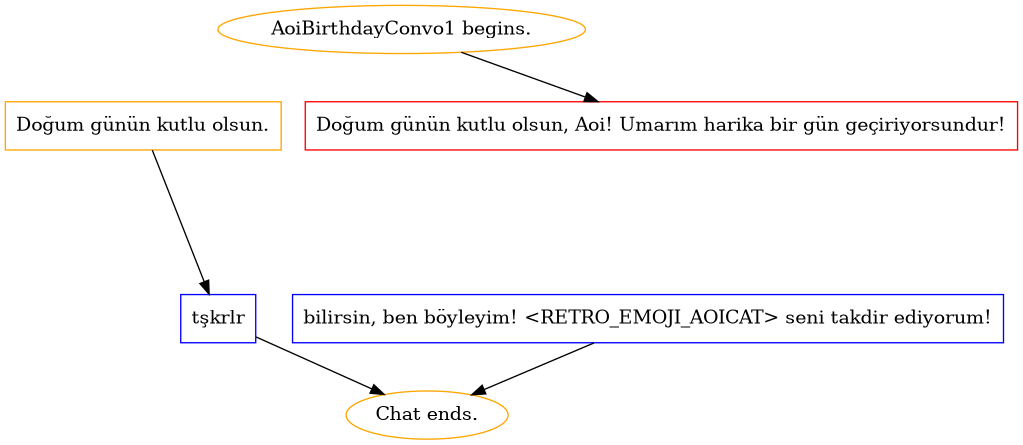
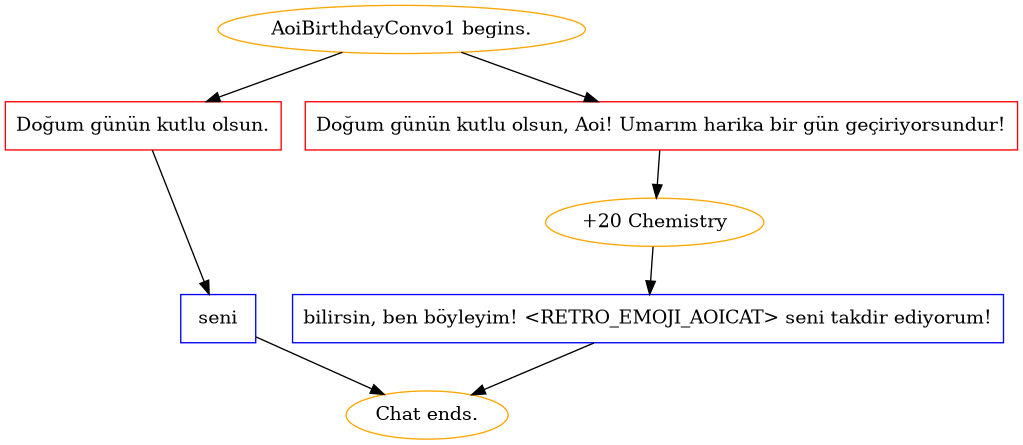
none -> (281, 75)
(143, 126) -> (143, 126)
none -> (655, 222)
(218, 319) -> (218, 319)
